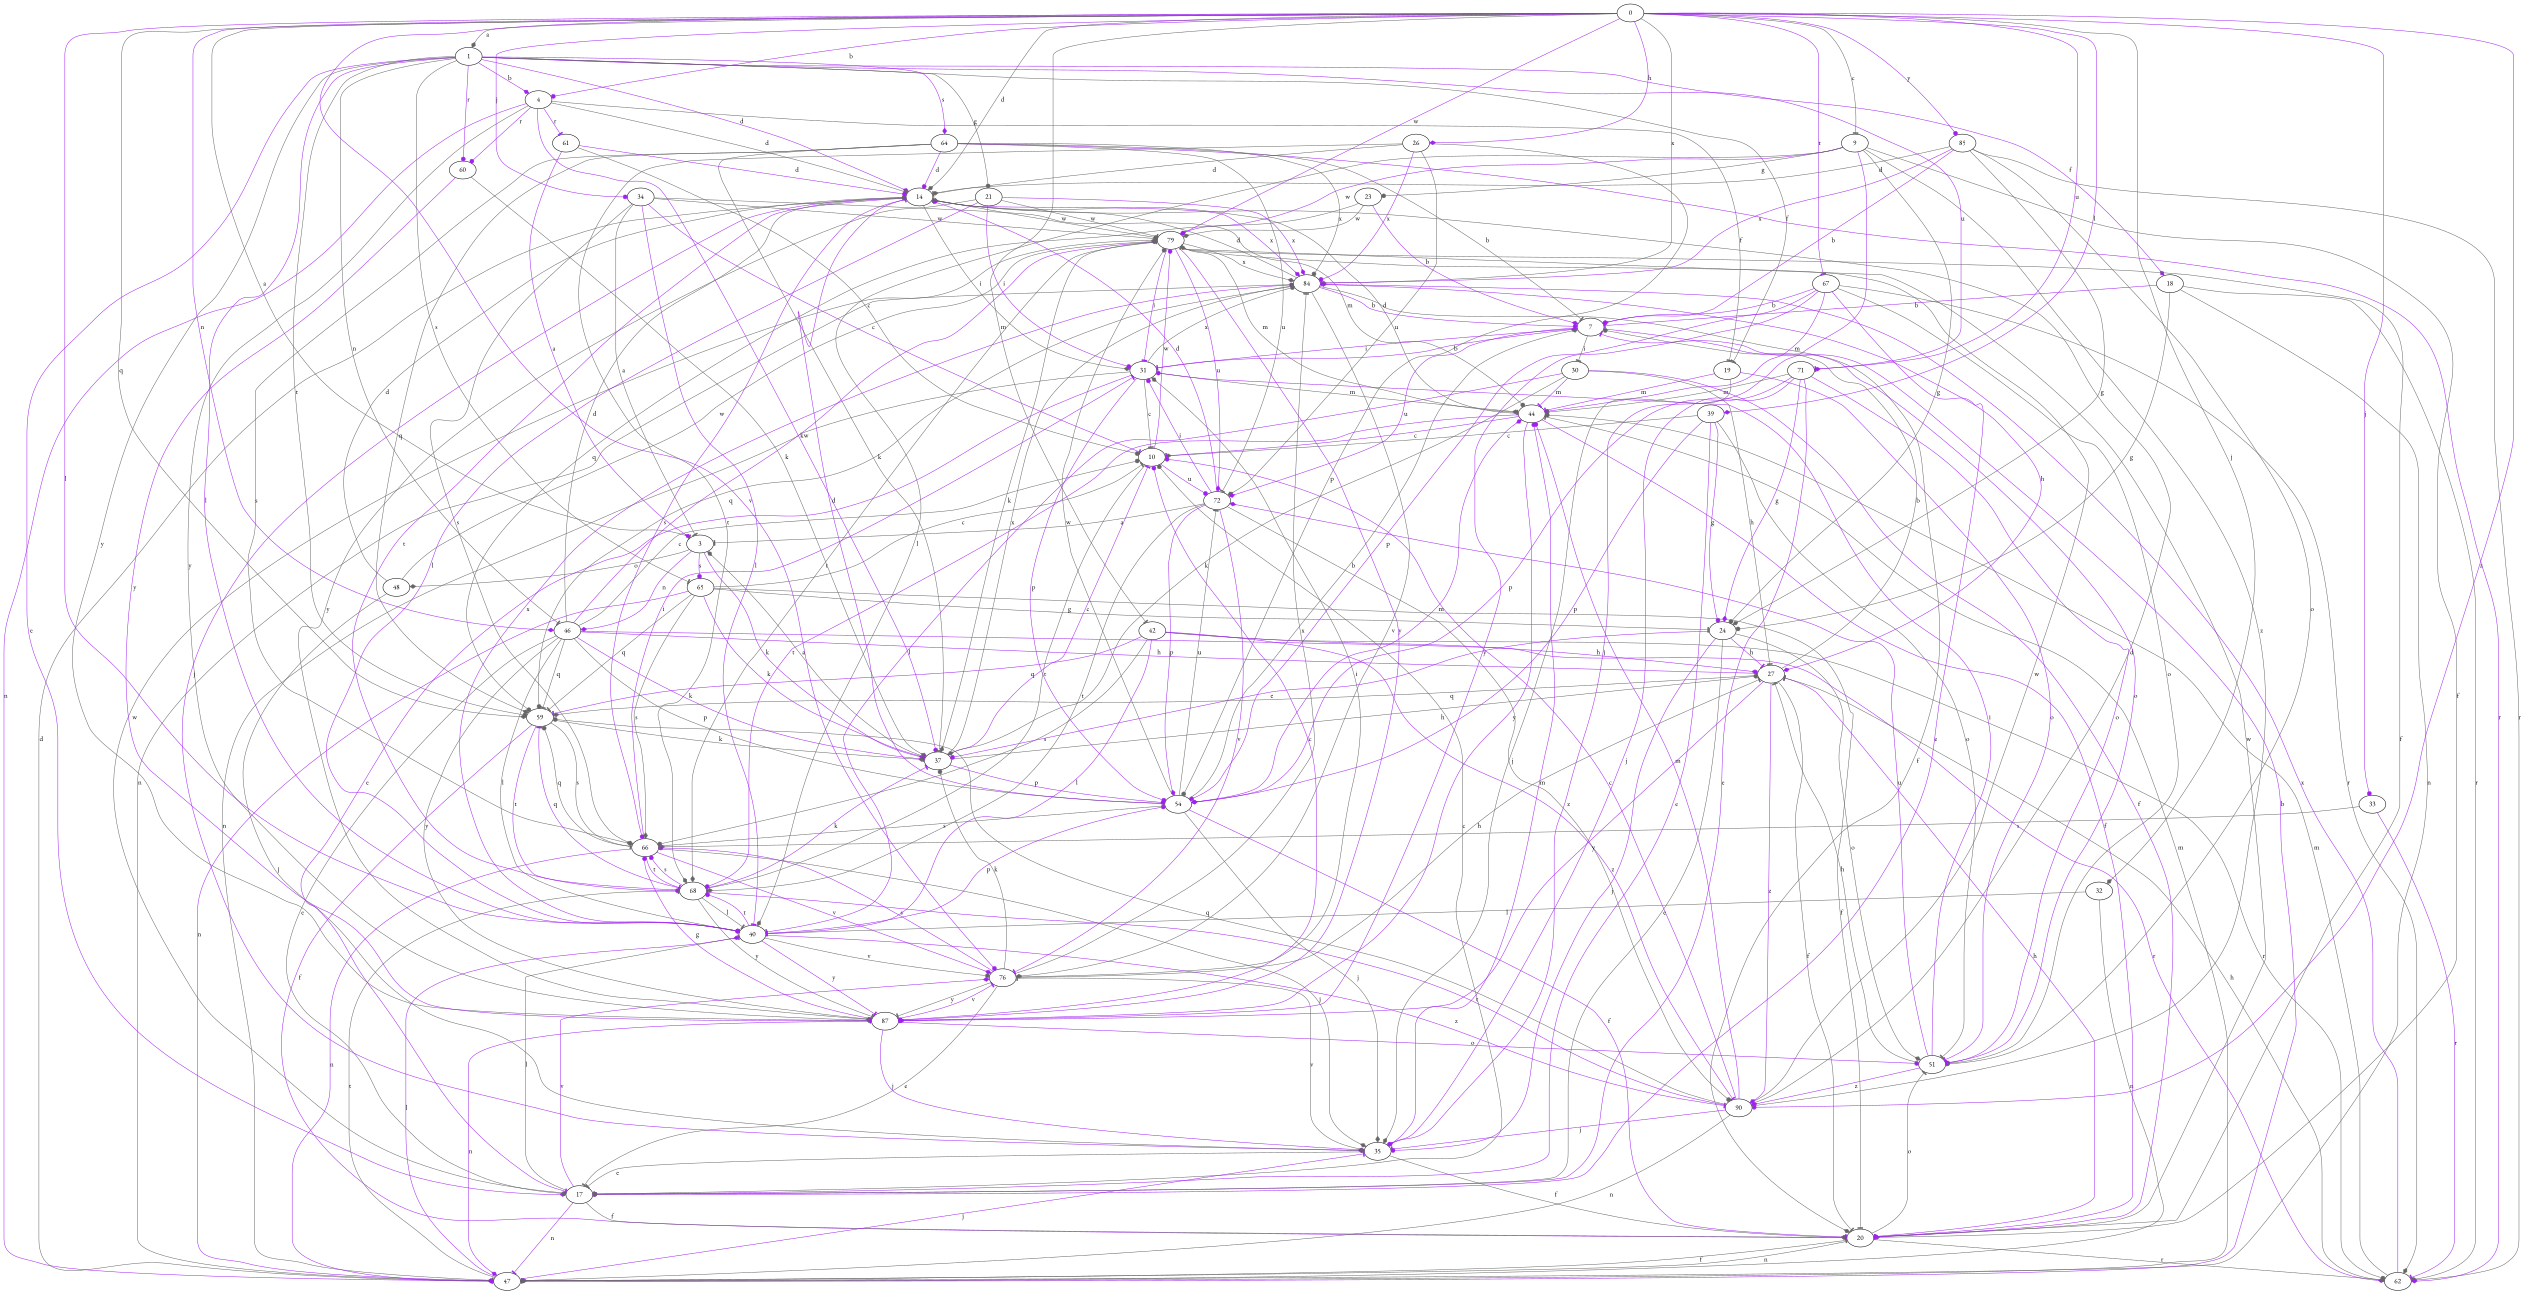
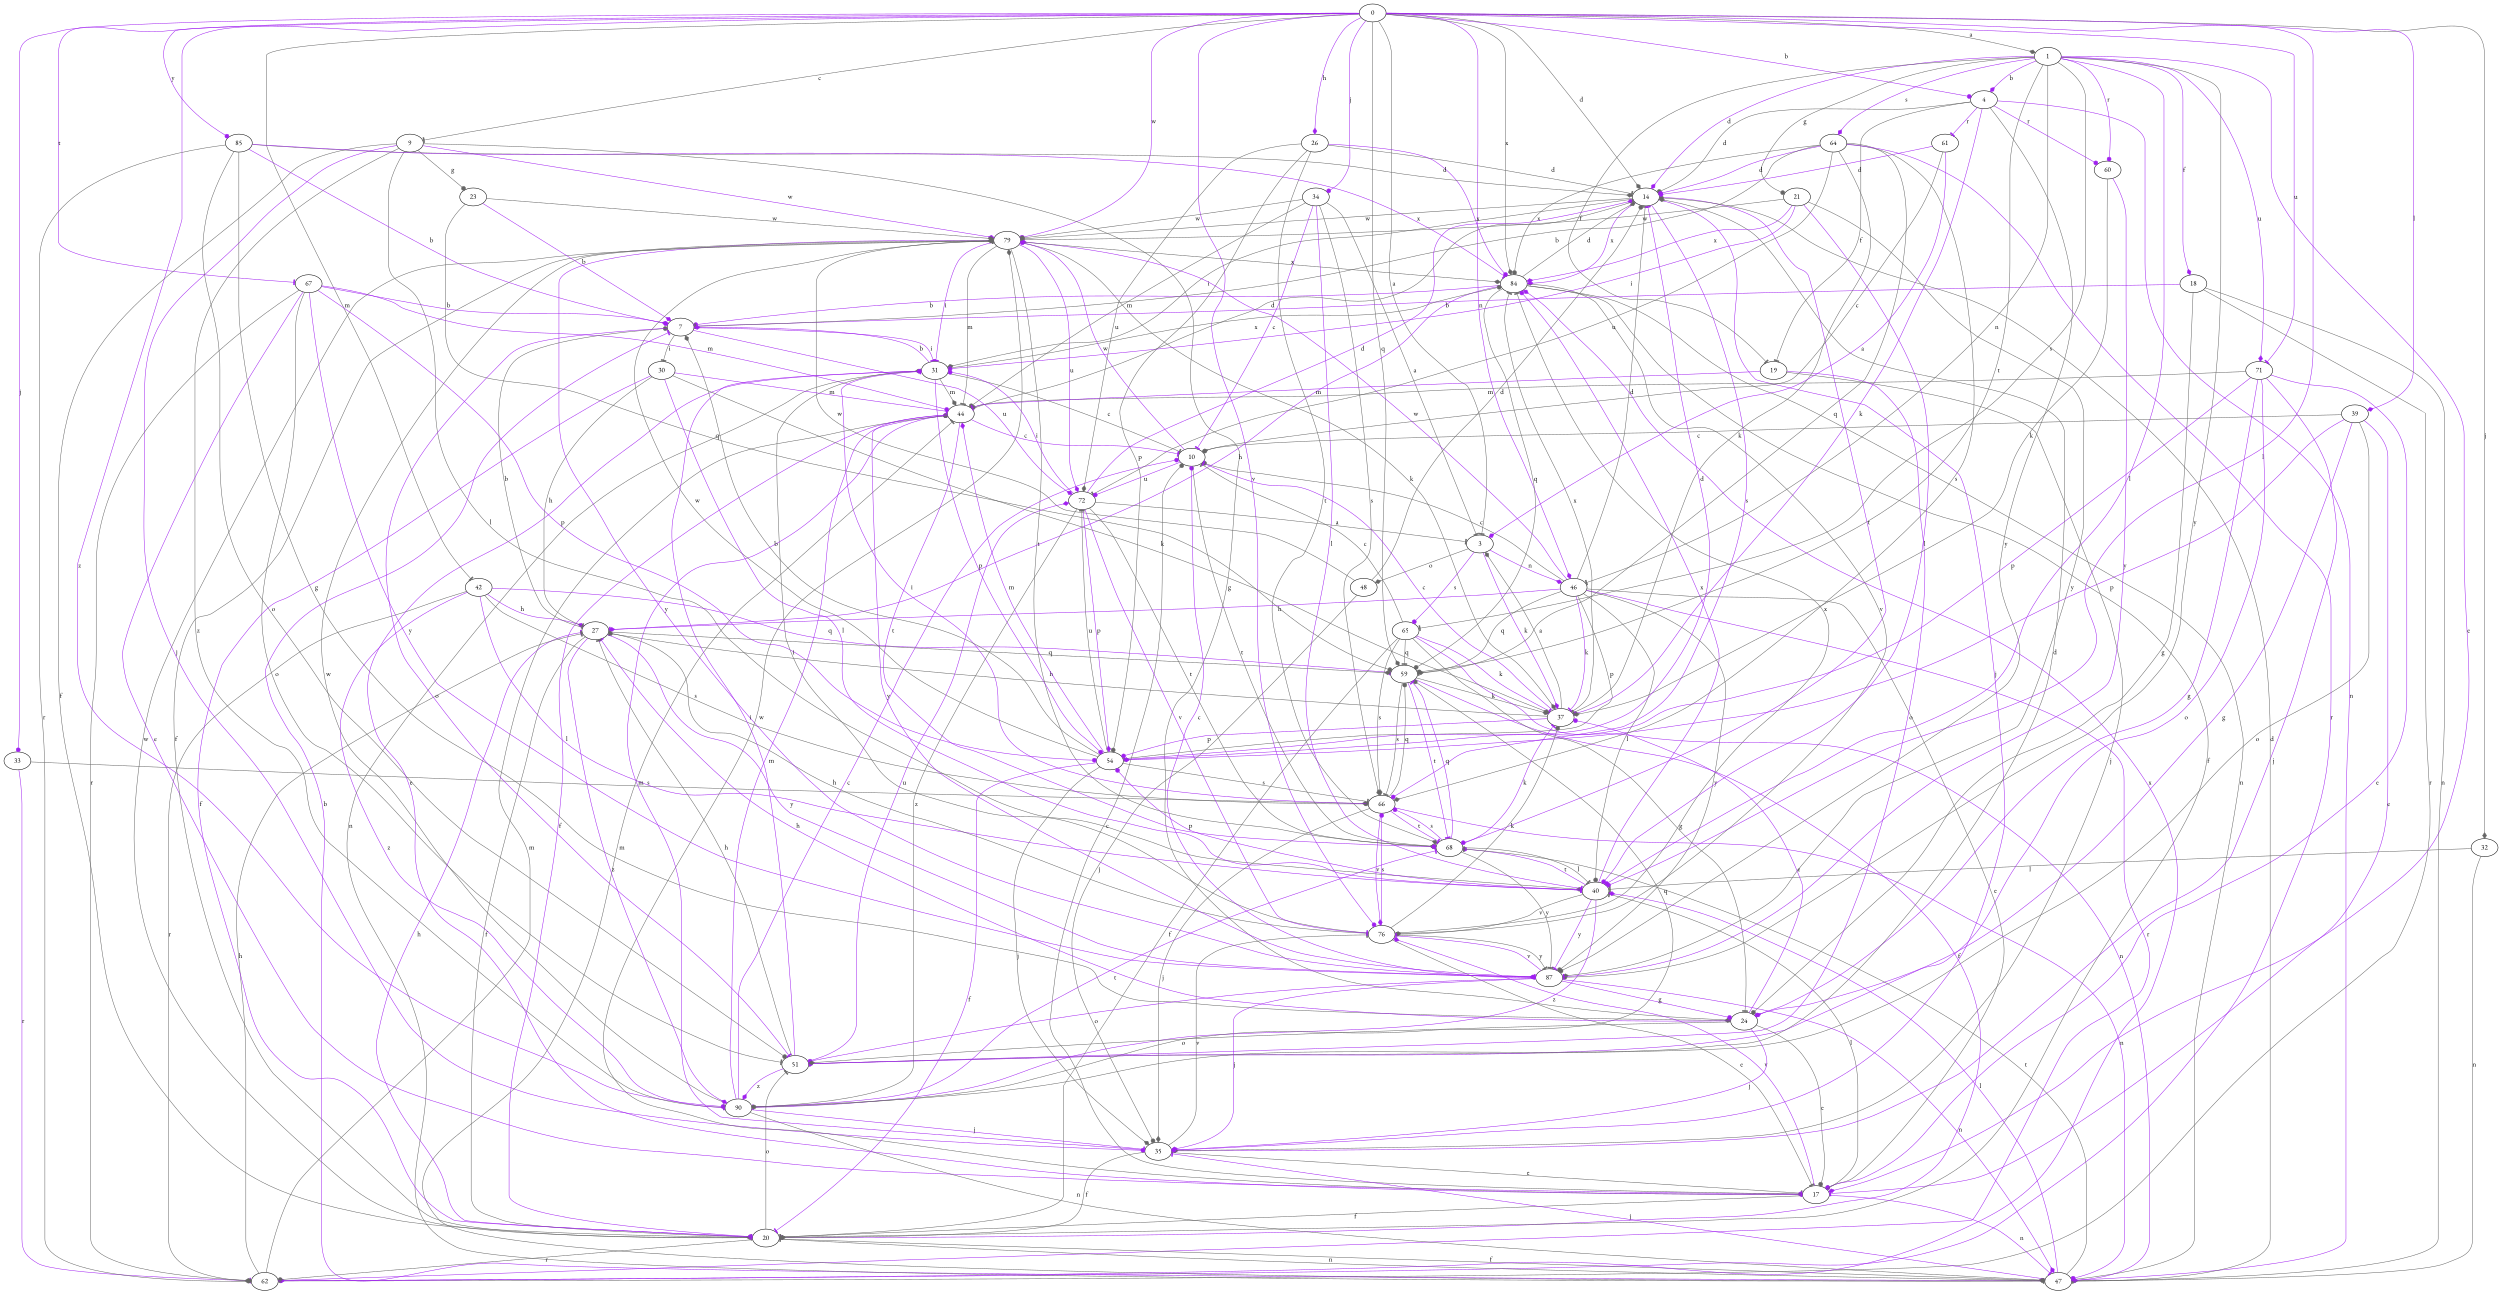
(735, 969) -> (1645, 999)
